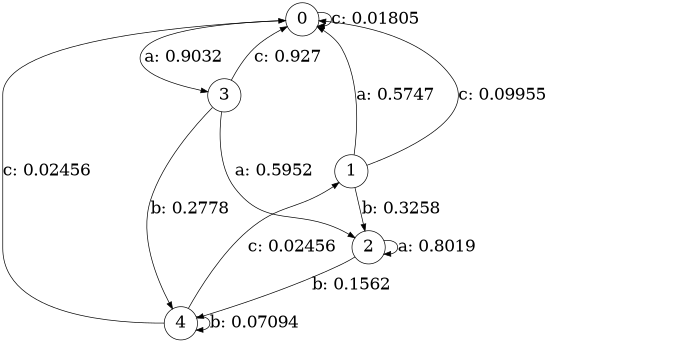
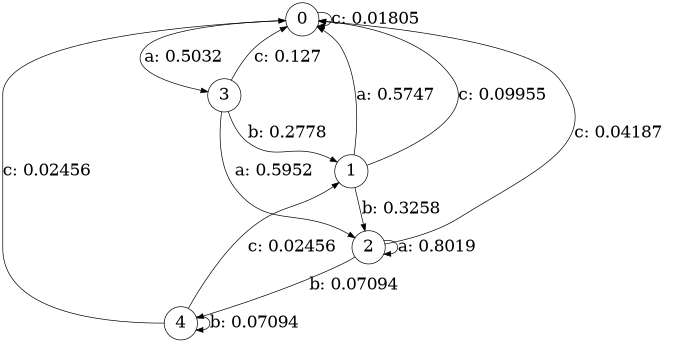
(191, 57) -> (191, 57)
(298, 57) -> (298, 57)
none -> (568, 95)
(152, 198) -> (270, 152)
(359, 285) -> (359, 285)
